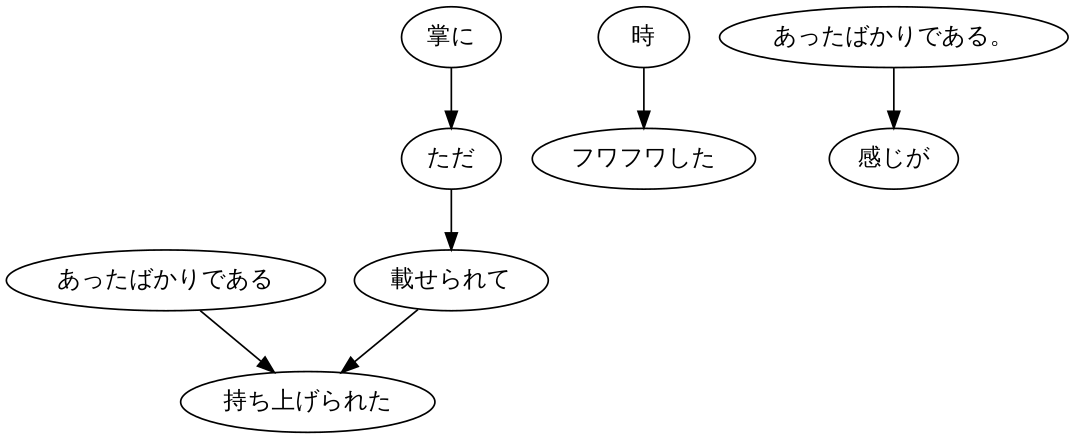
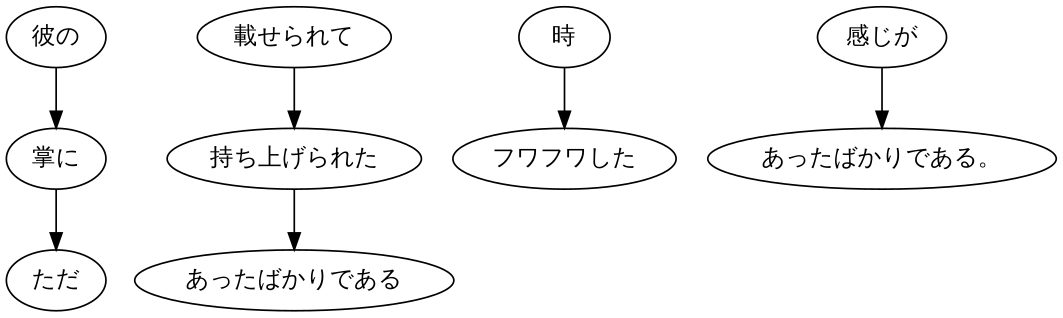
none -> (56, 37)
(894, 90) -> (882, 90)
(451, 211) -> none
(231, 336) -> (294, 211)
